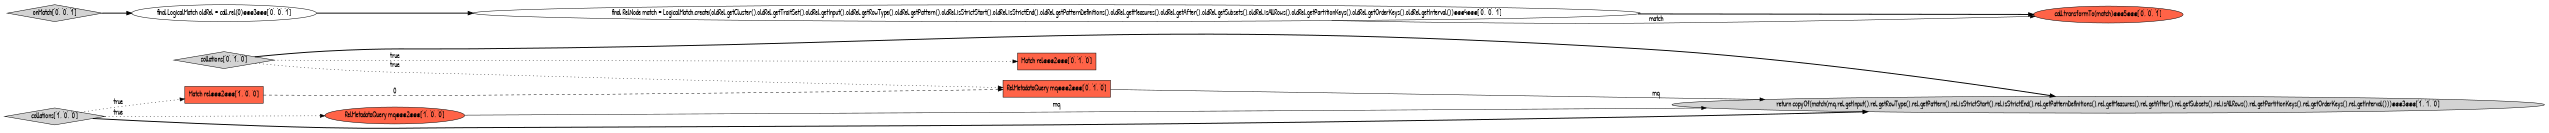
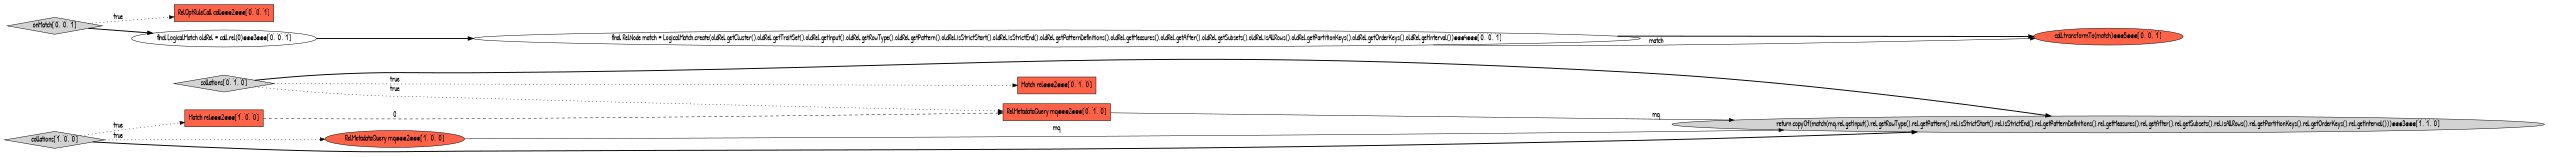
none -> (224, 13)
